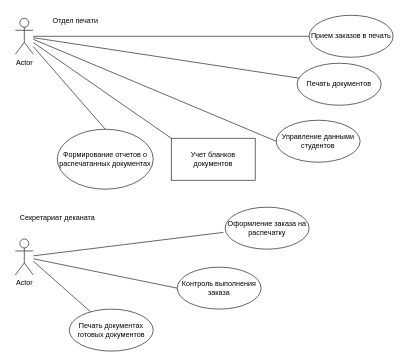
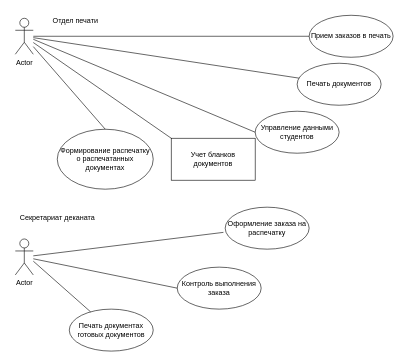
(318, 141) -> (297, 132)
(105, 159) -> (105, 159)
